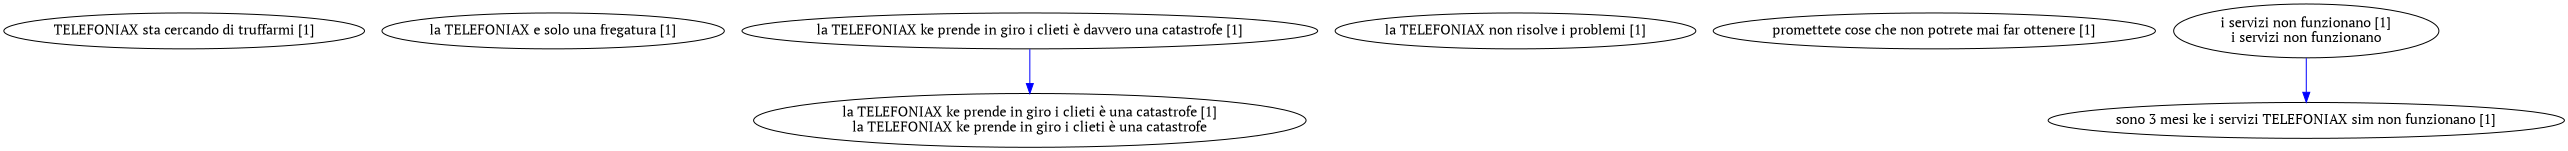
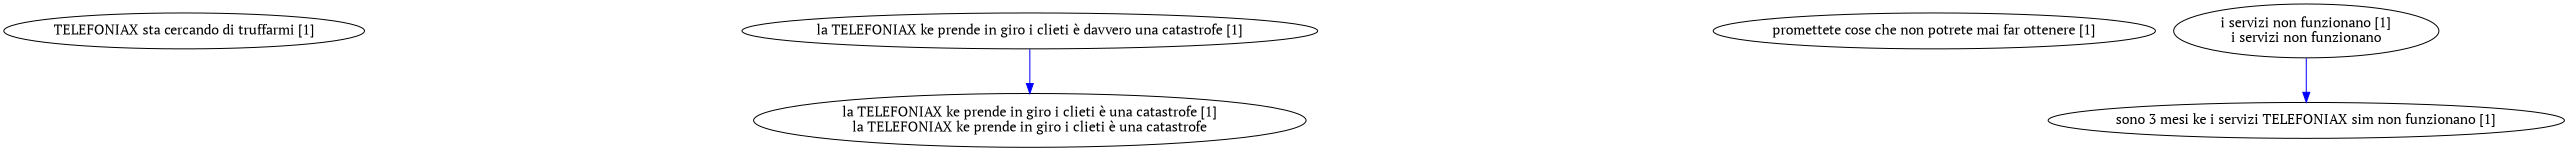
(553, 31) -> none
(1515, 31) -> none
